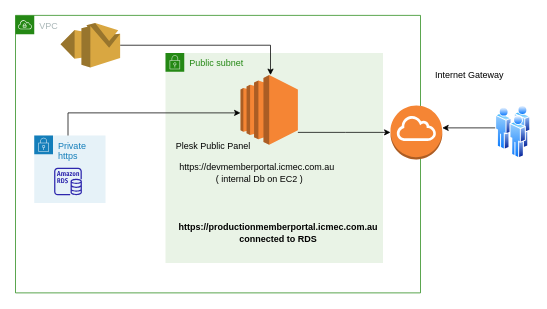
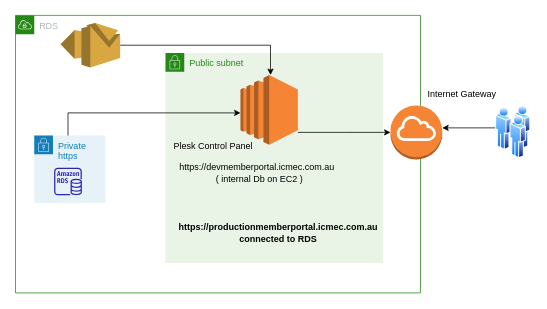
(47, 26) -> (47, 26)
(469, 75) -> (462, 94)
(215, 147) -> (215, 147)
